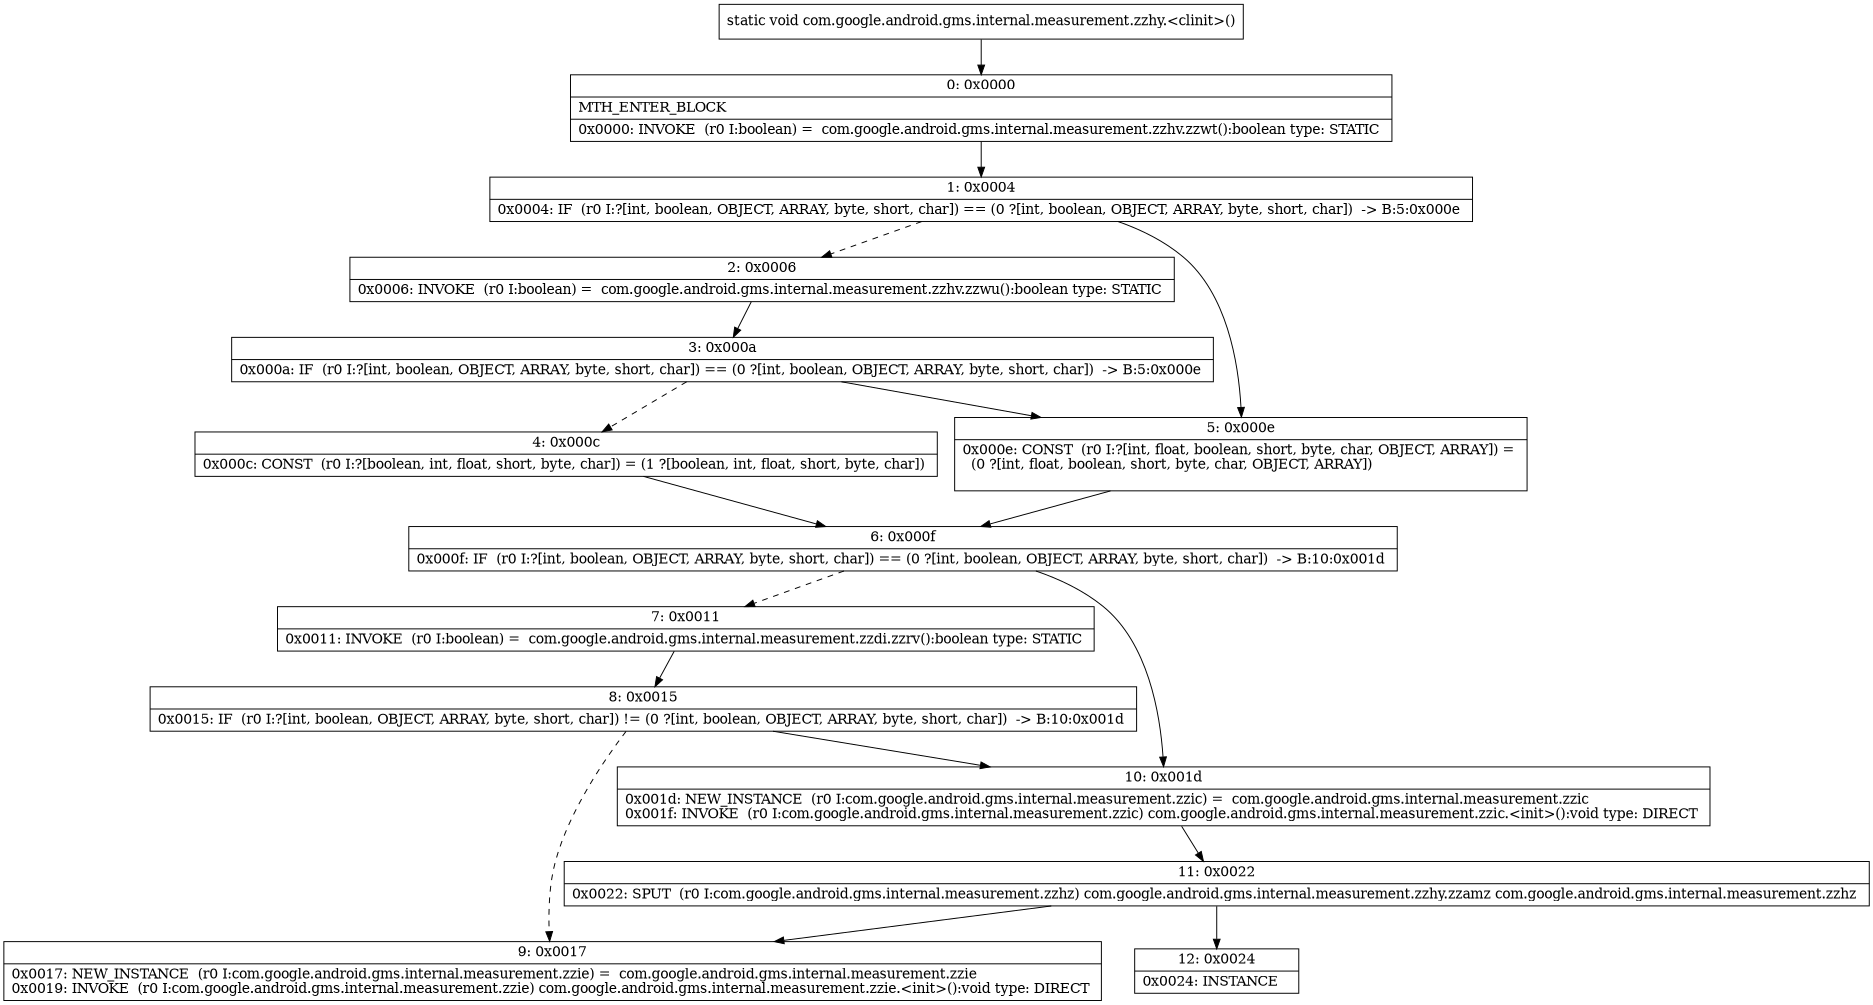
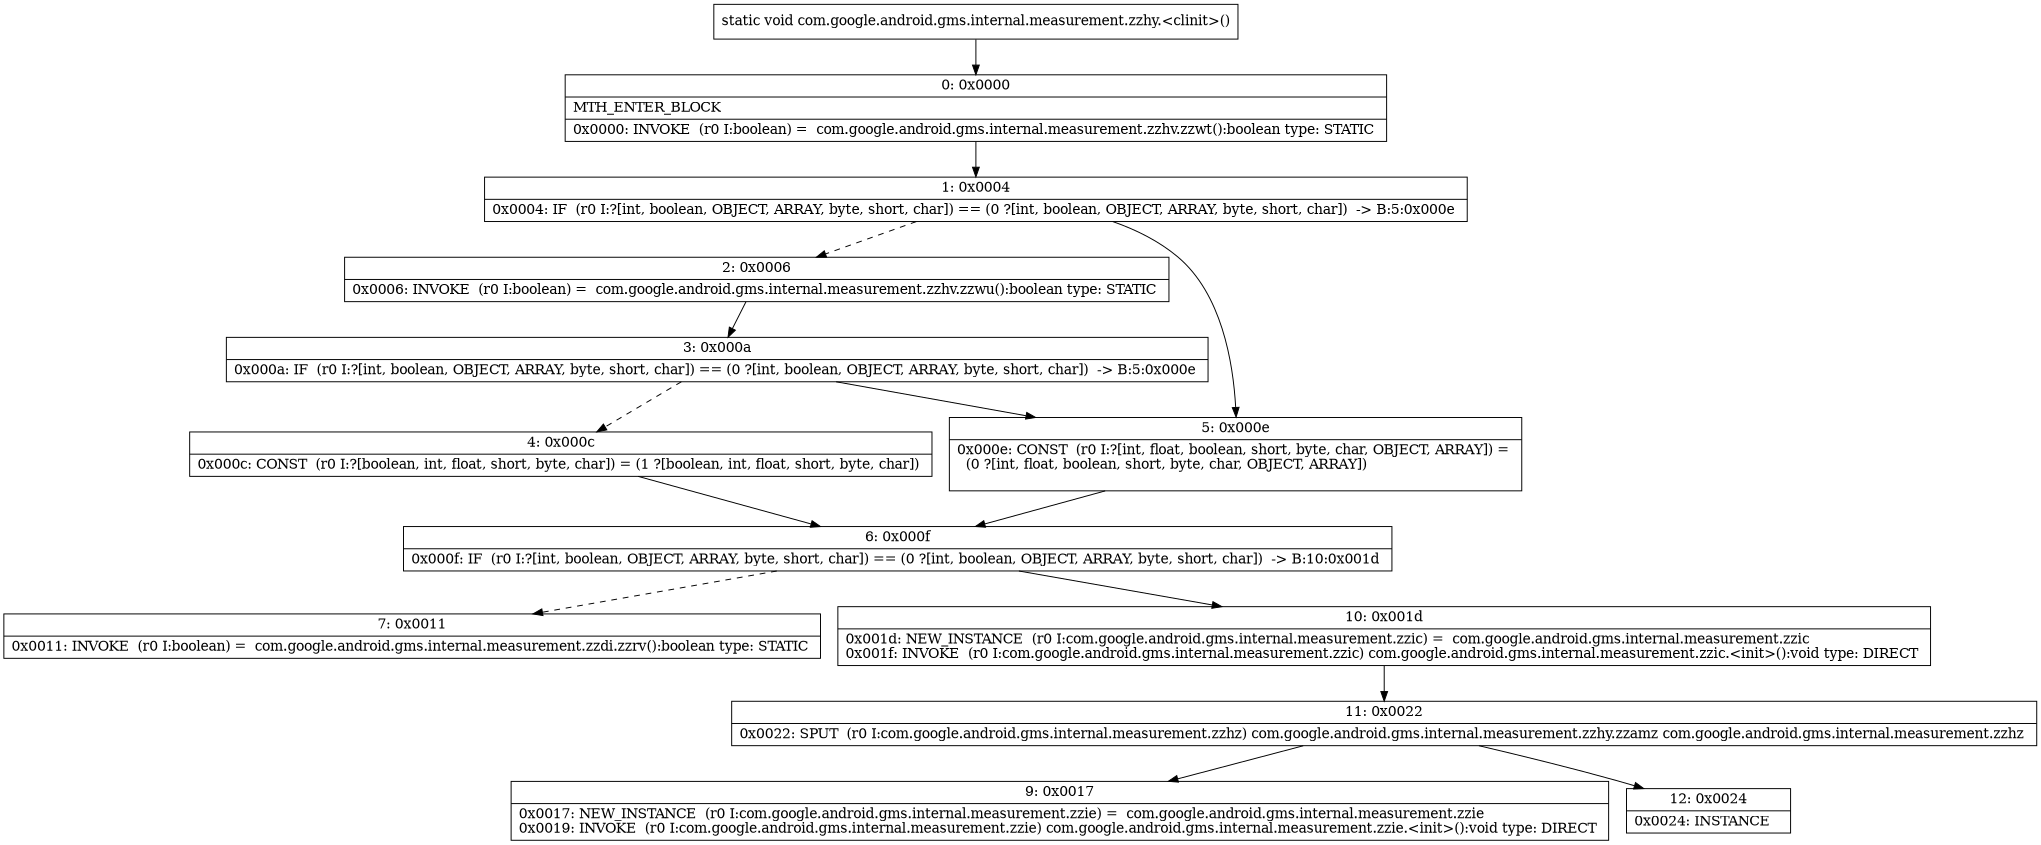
(643, 709) -> none
